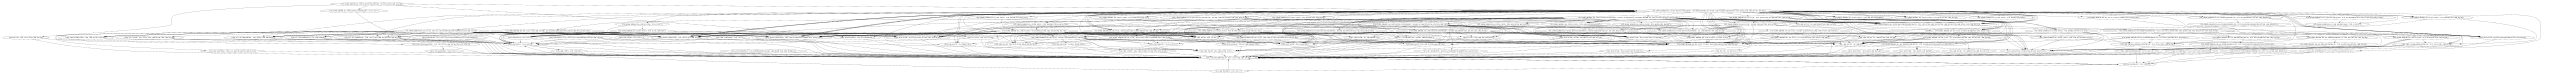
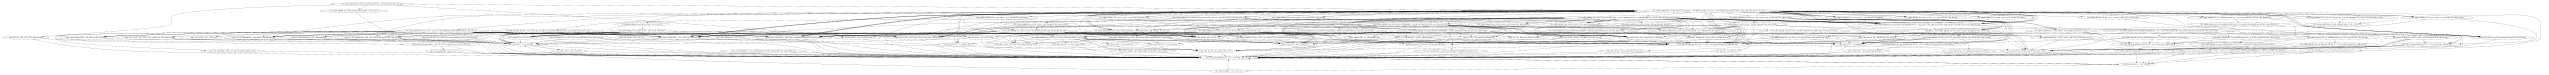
(1816, 24) -> none
none -> (204, 38)
none -> (1525, 38)
none -> (1119, 44)
(1241, 44) -> none
(1916, 51) -> none
